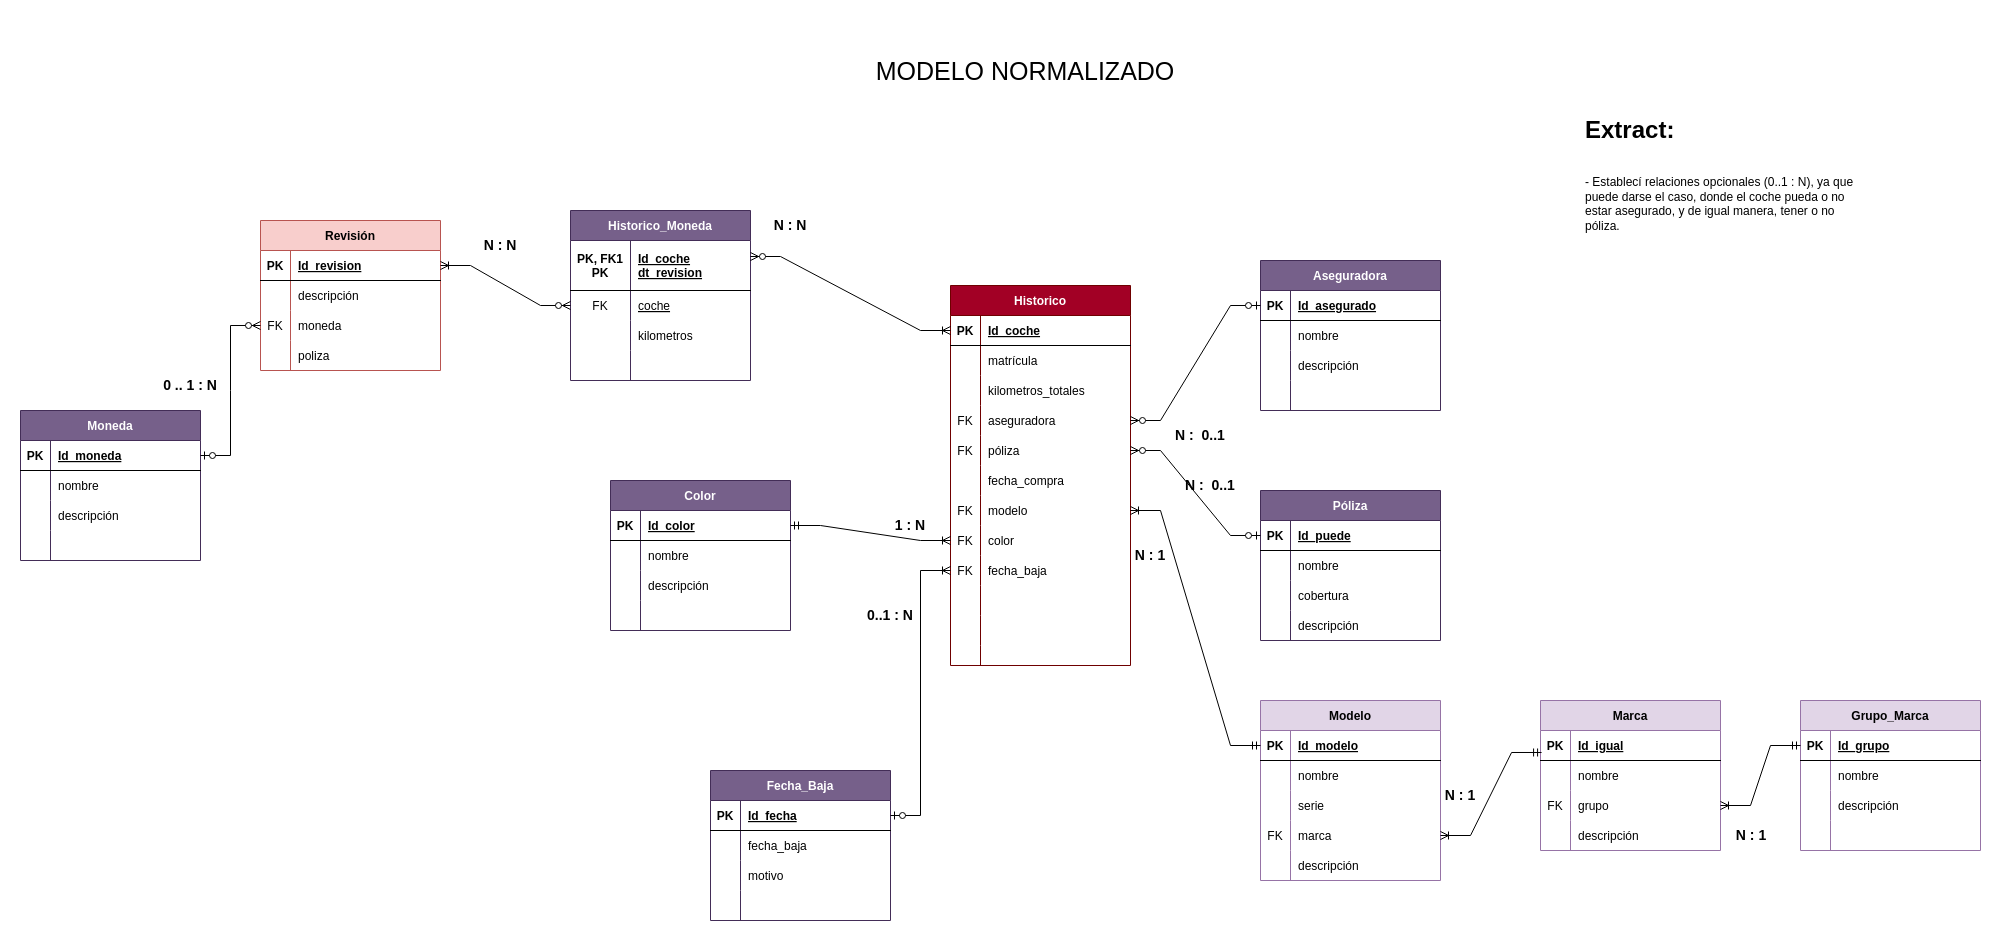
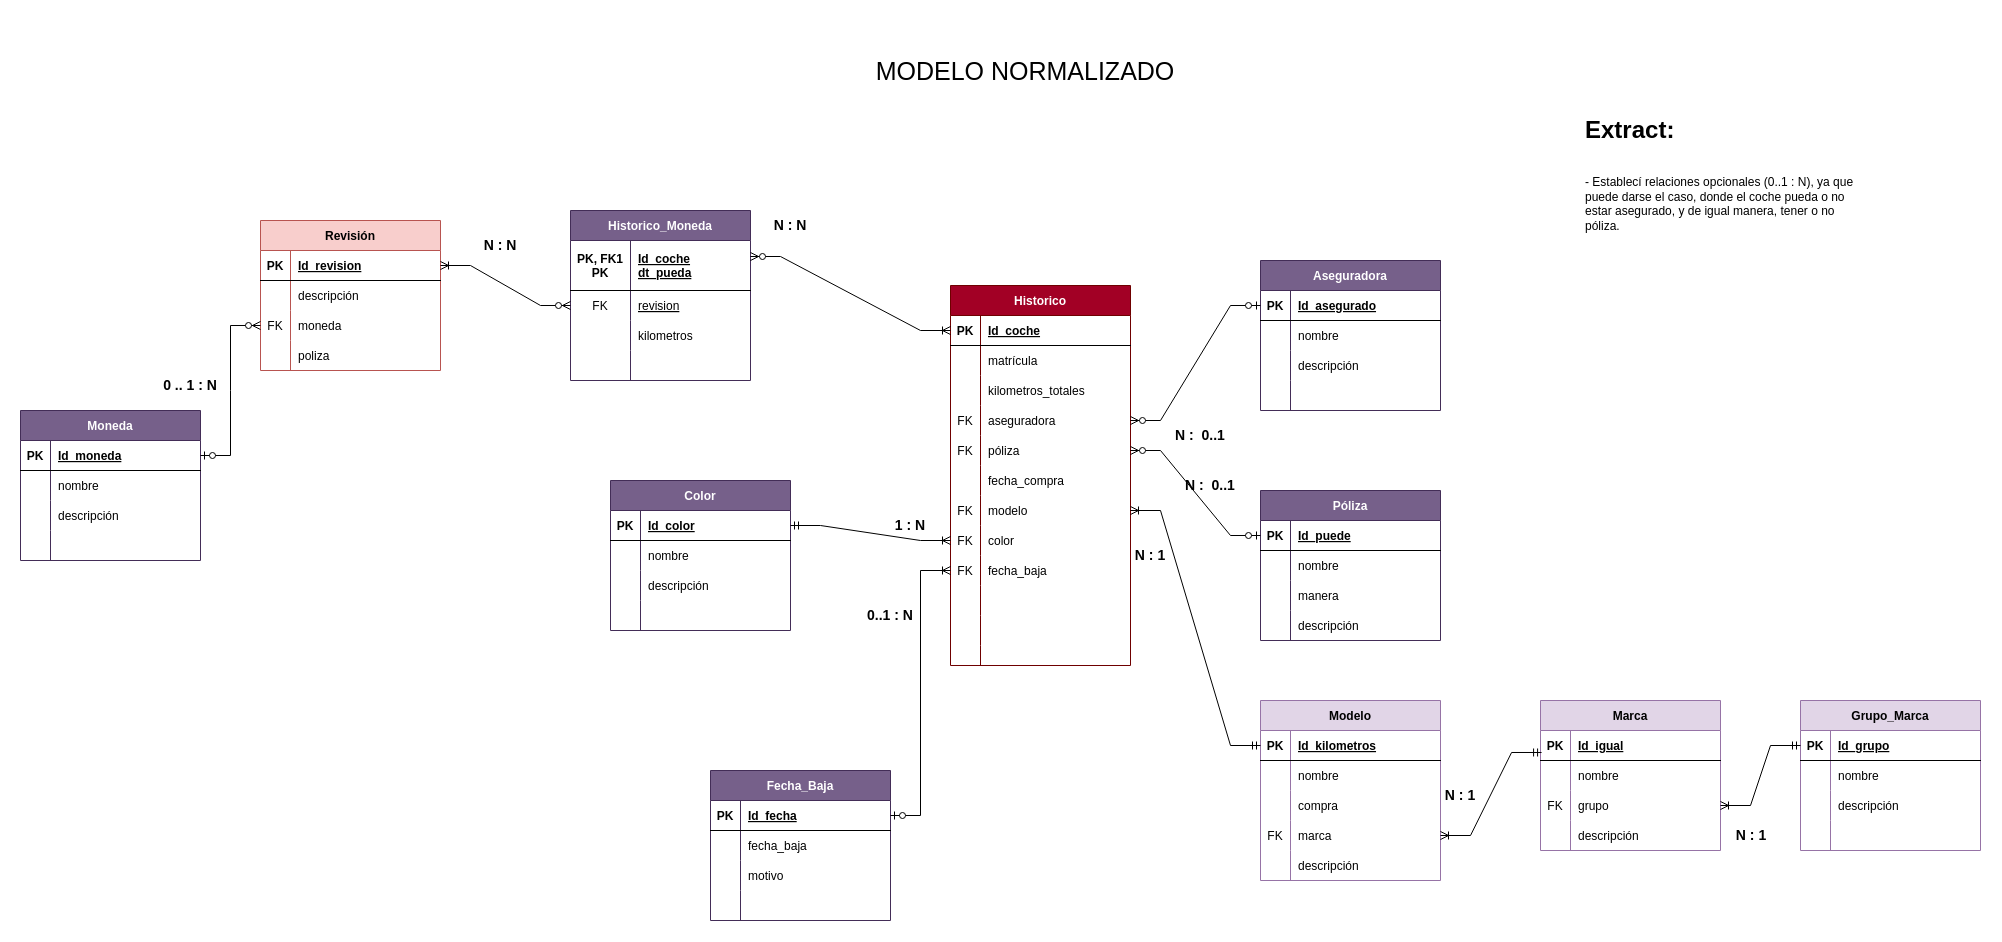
(665, 259) -> (665, 259)
(655, 306) -> (662, 306)
(1328, 596) -> (1318, 596)
(1327, 746) -> (1339, 746)
(1313, 806) -> (1318, 806)
